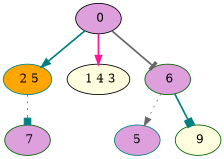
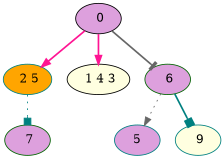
(67, 46) -> (67, 46)
(198, 140) -> (198, 140)
